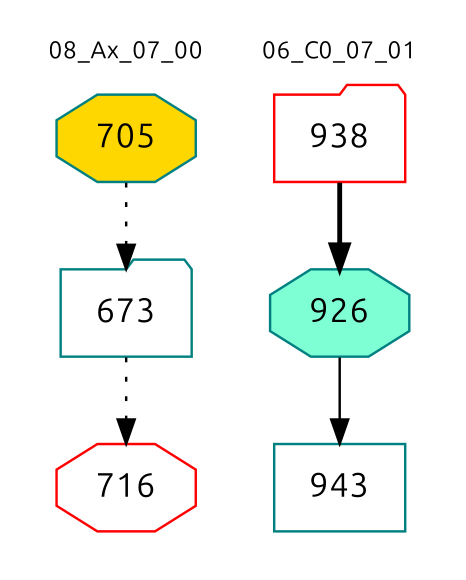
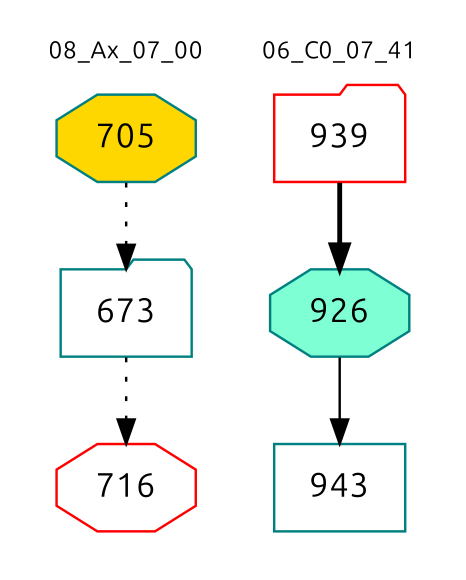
(340, 52) -> (340, 52)
(340, 138) -> (340, 138)
